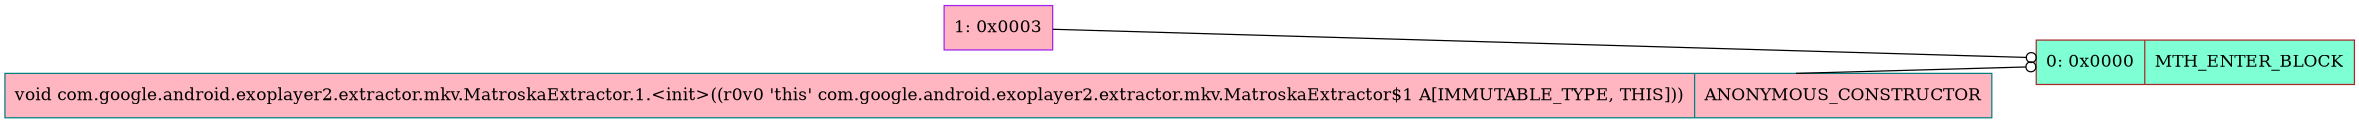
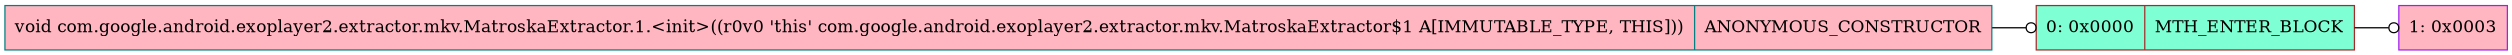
(1539, 43) -> (2372, 28)
